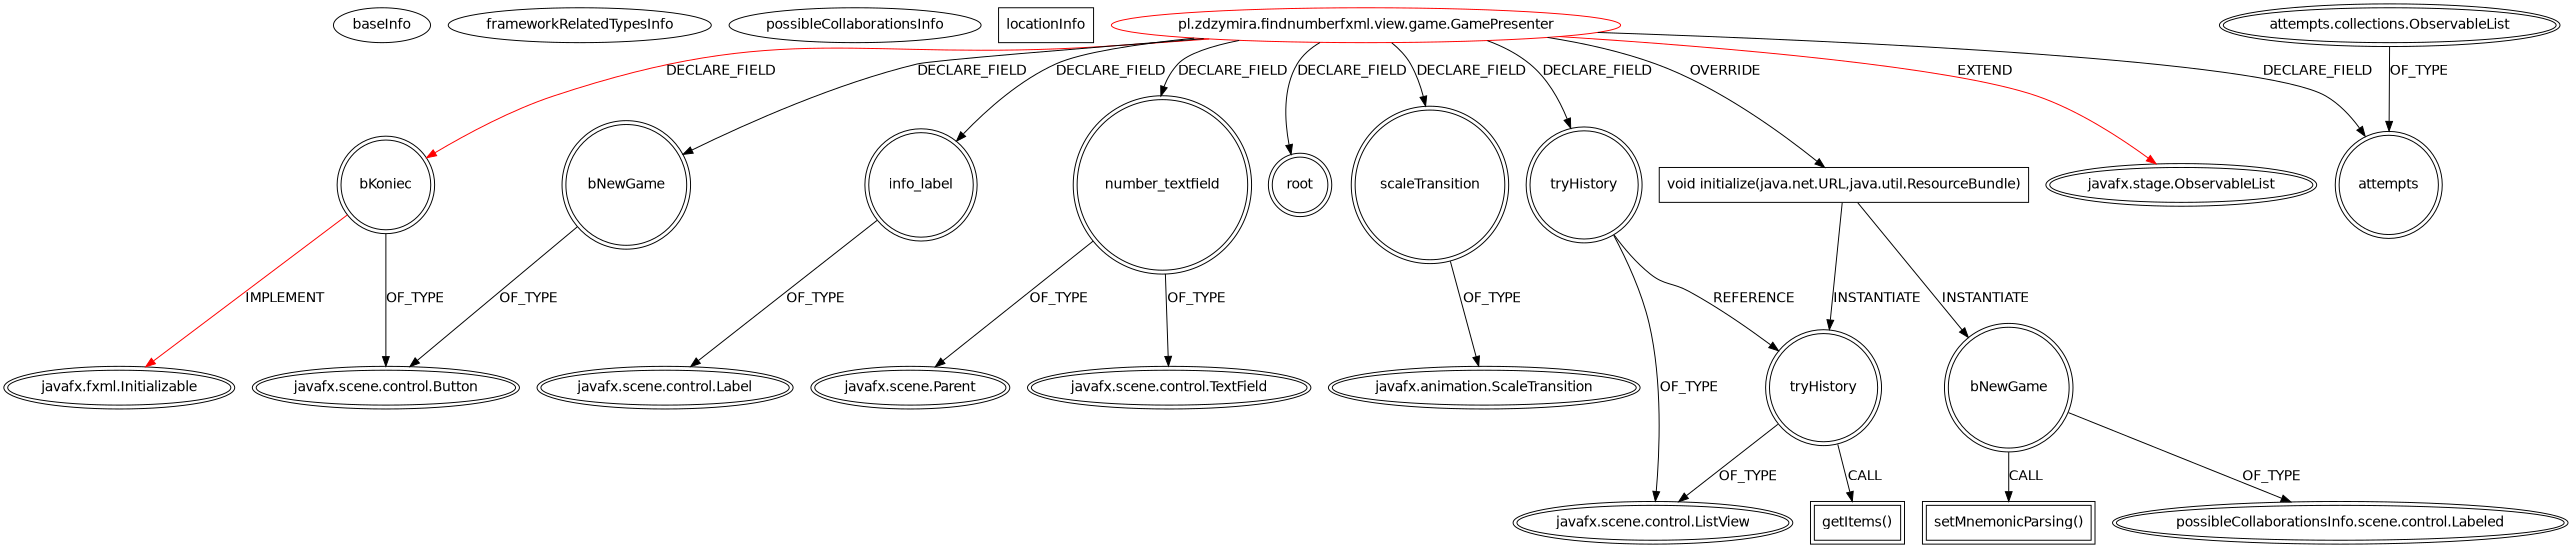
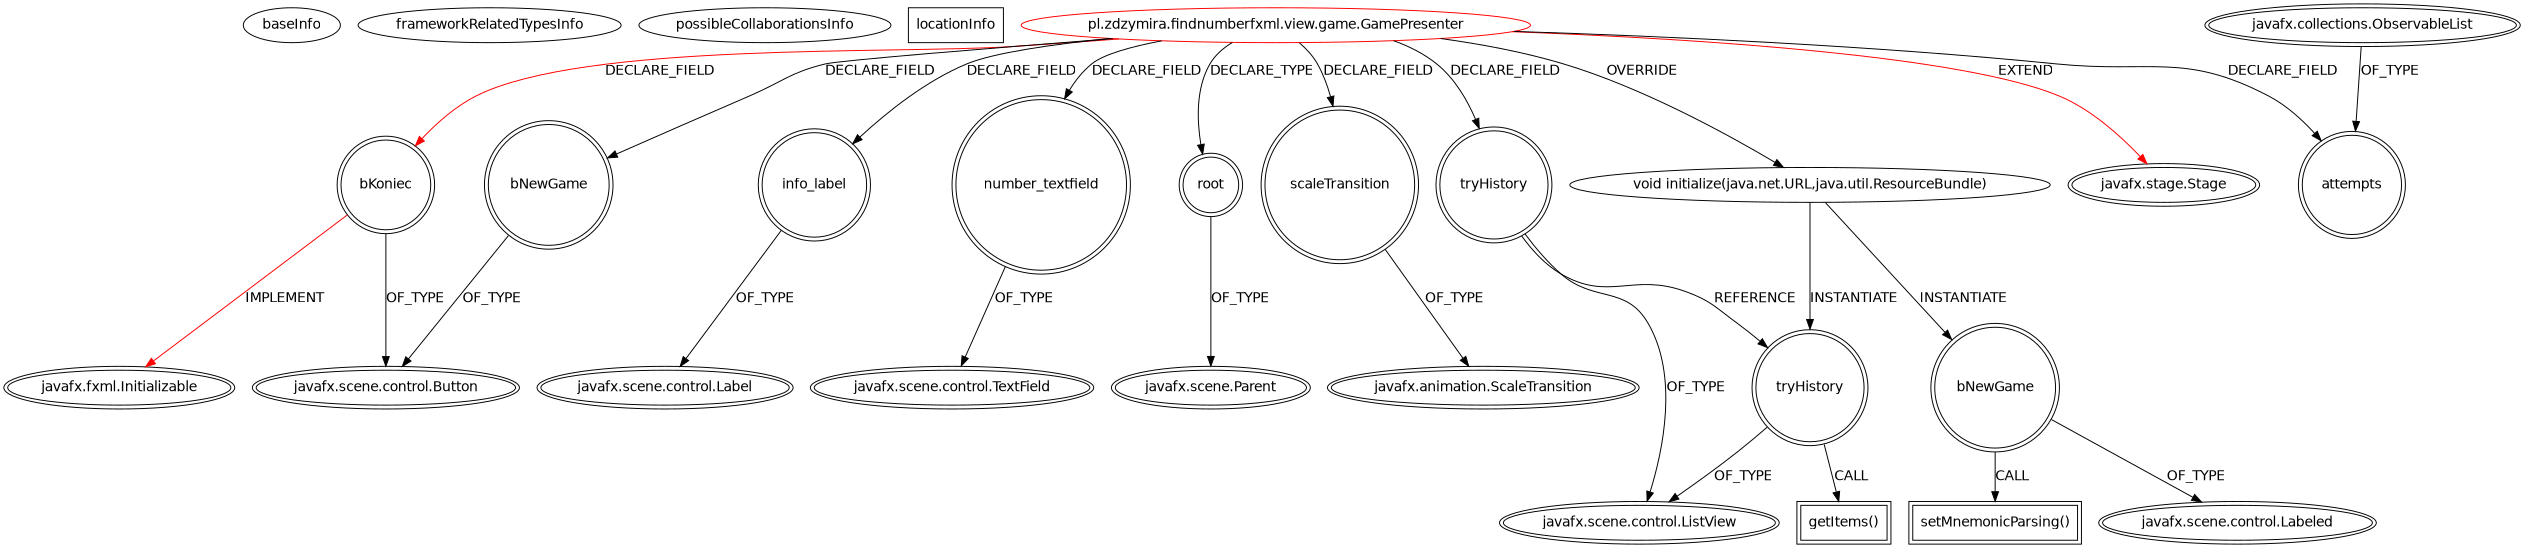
(2390, 25) -> (2363, 25)
(1352, 71) -> (1262, 71)
(1844, 185) -> (1810, 185)
(2181, 185) -> (2164, 185)
(1018, 301) -> (1211, 287)
(2340, 523) -> (2237, 523)
